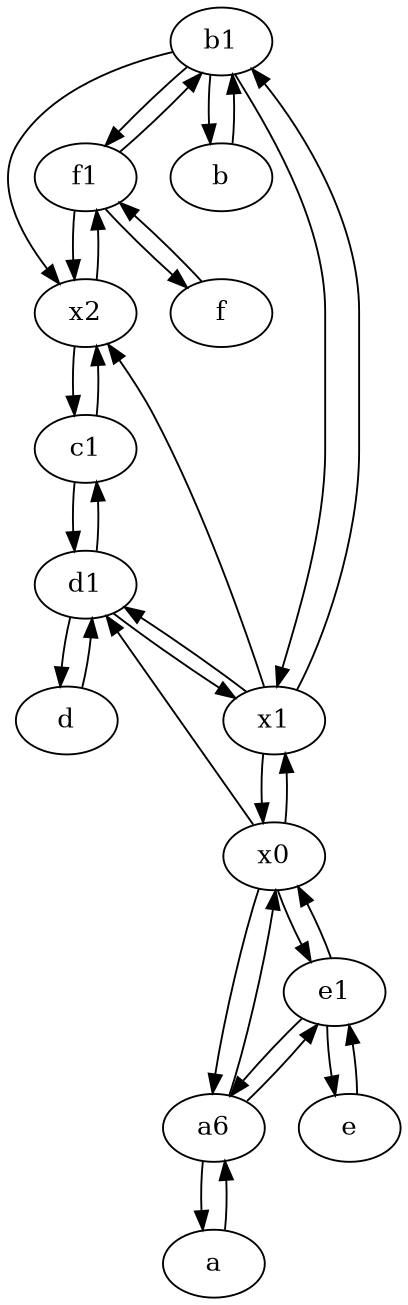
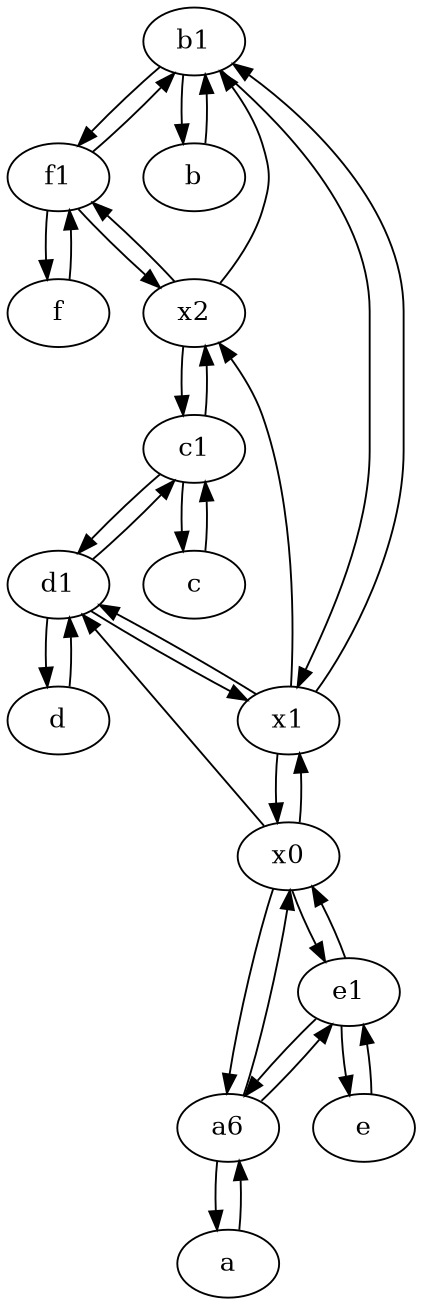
(32, 124) -> (268, 187)
none -> (194, 585)
